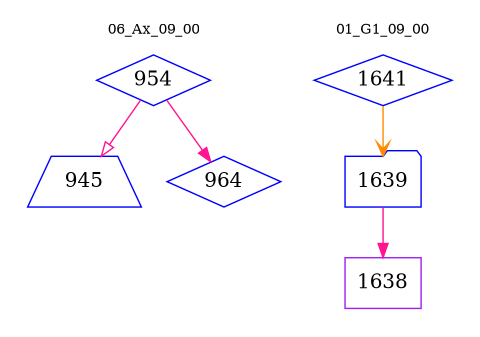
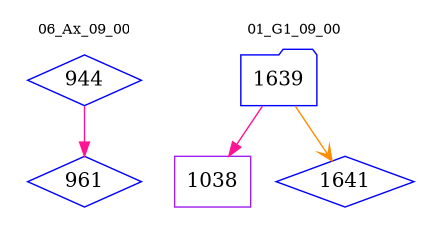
(154, 80) -> (84, 80)
(383, 124) -> (310, 127)
(84, 182) -> none
(224, 182) -> (84, 182)
(383, 283) -> (213, 182)
